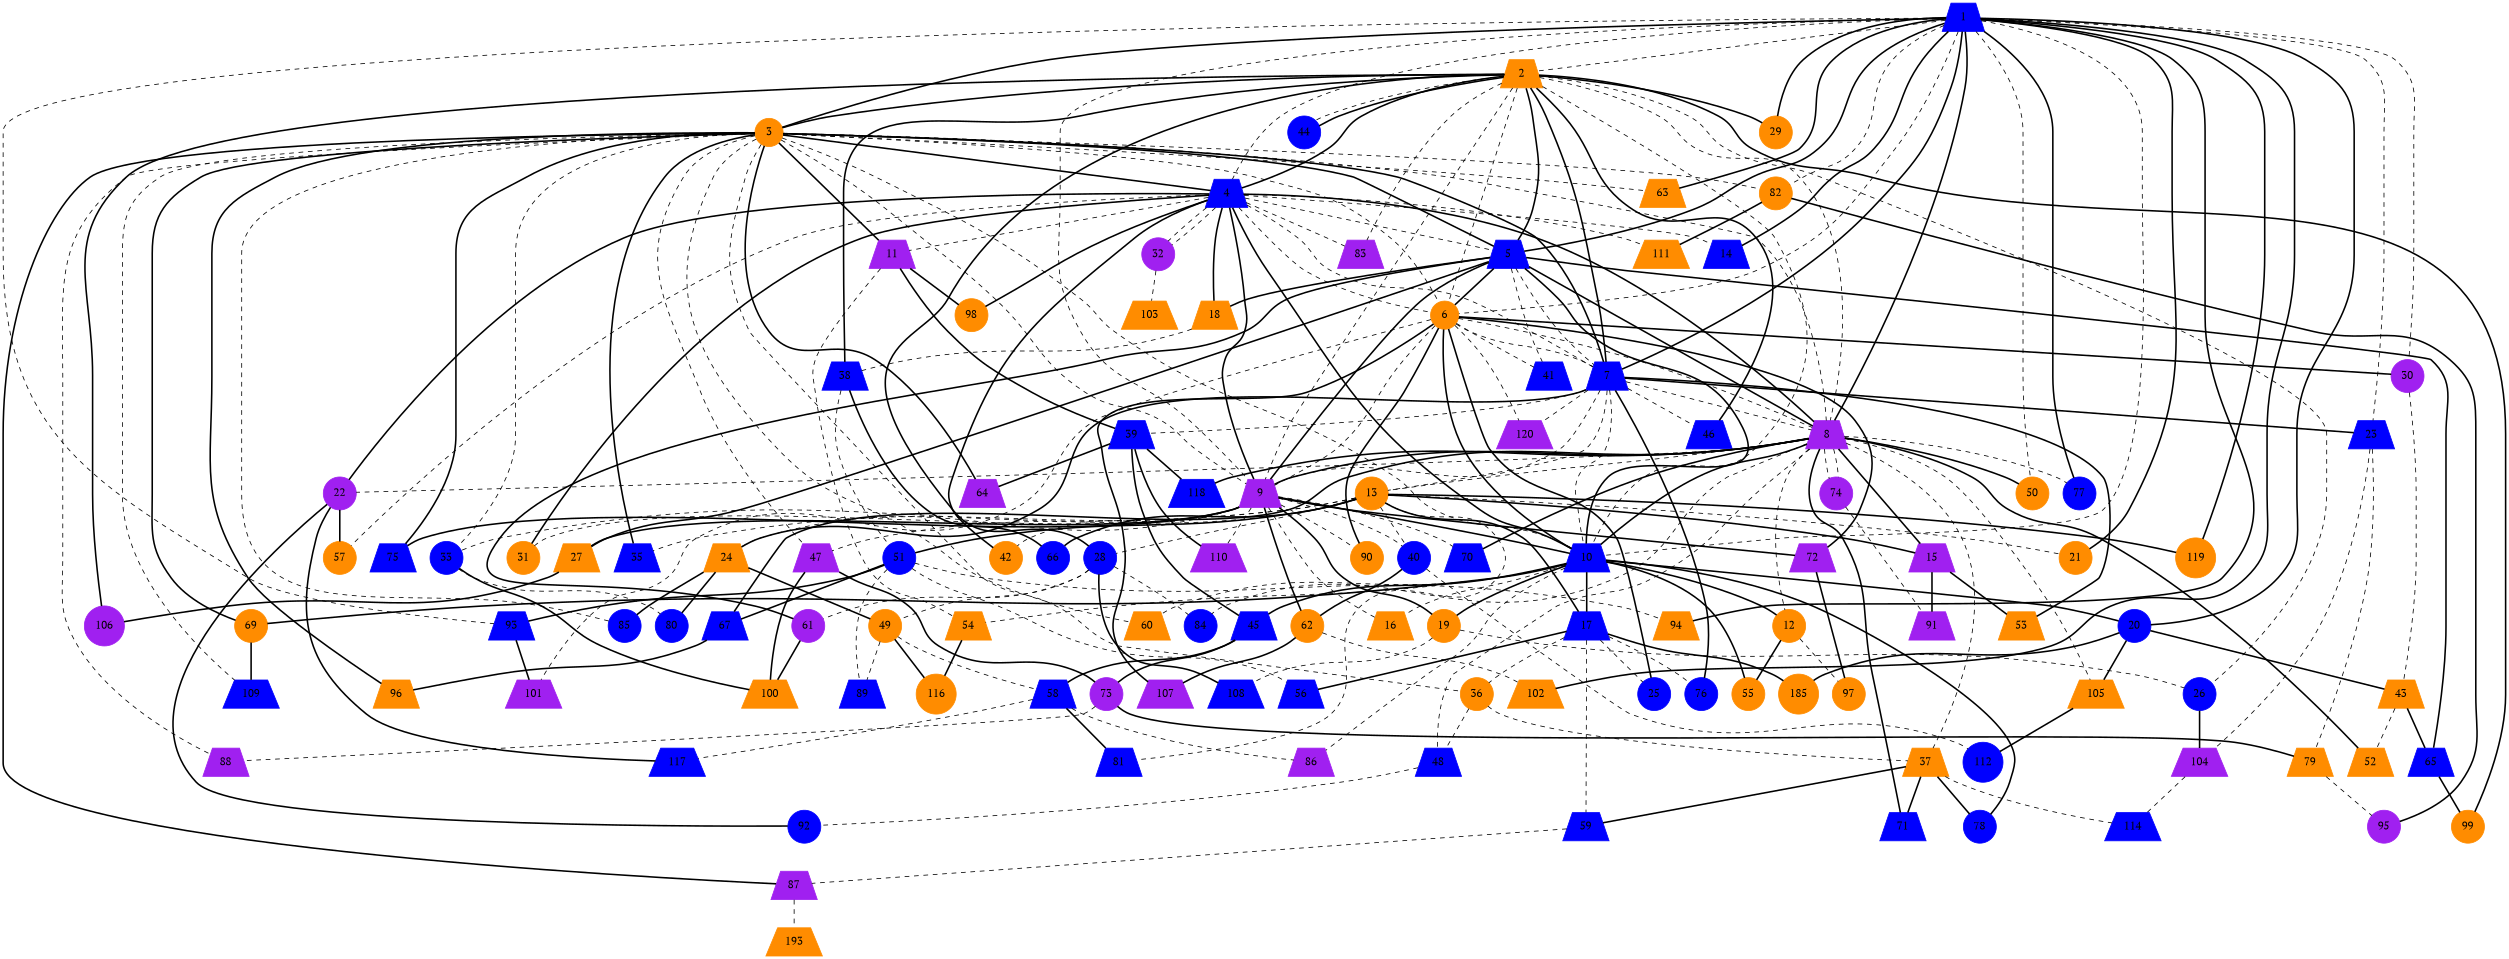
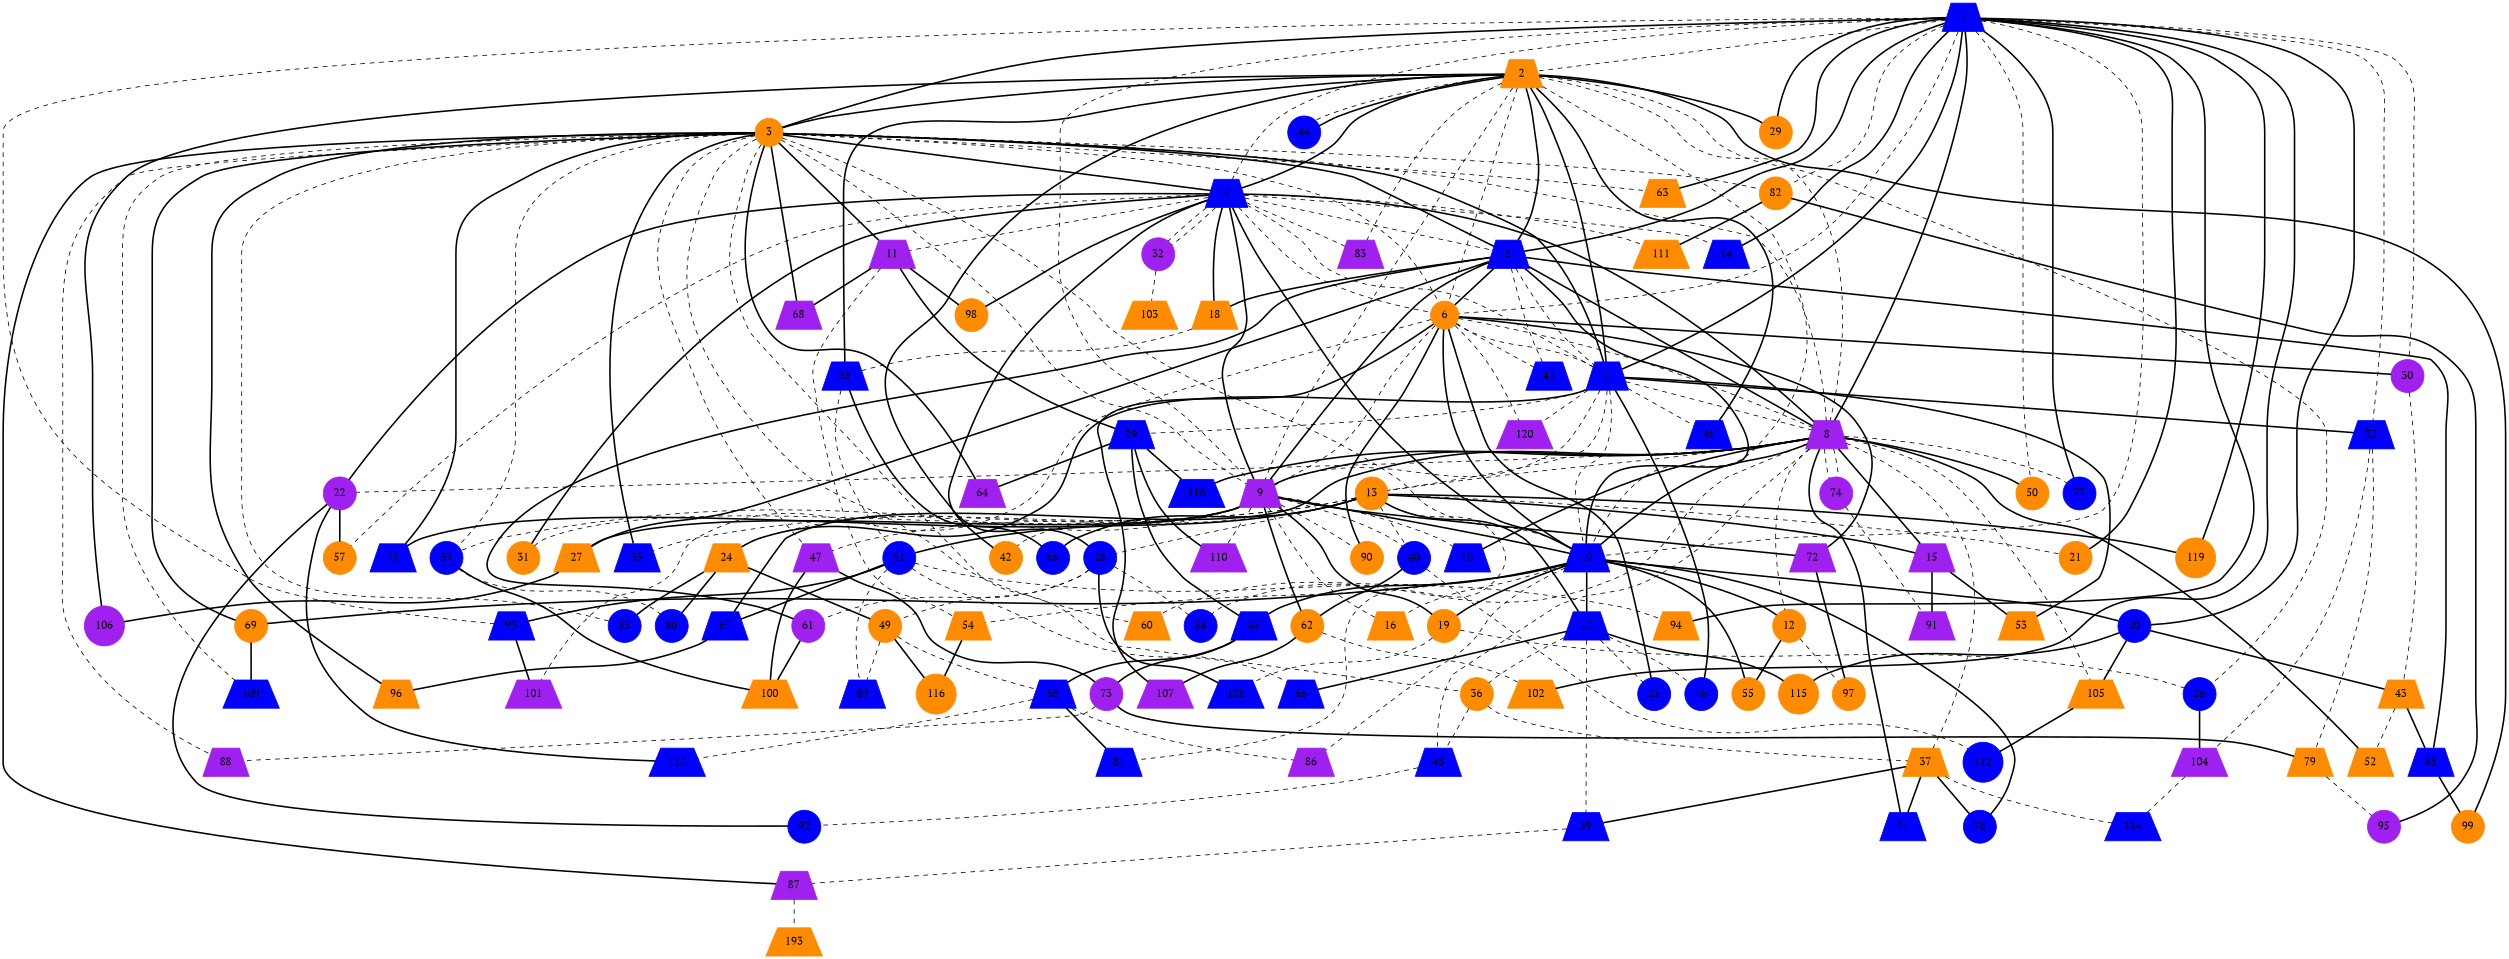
none -> (799, 315)
(1799, 694) -> (1799, 694)
